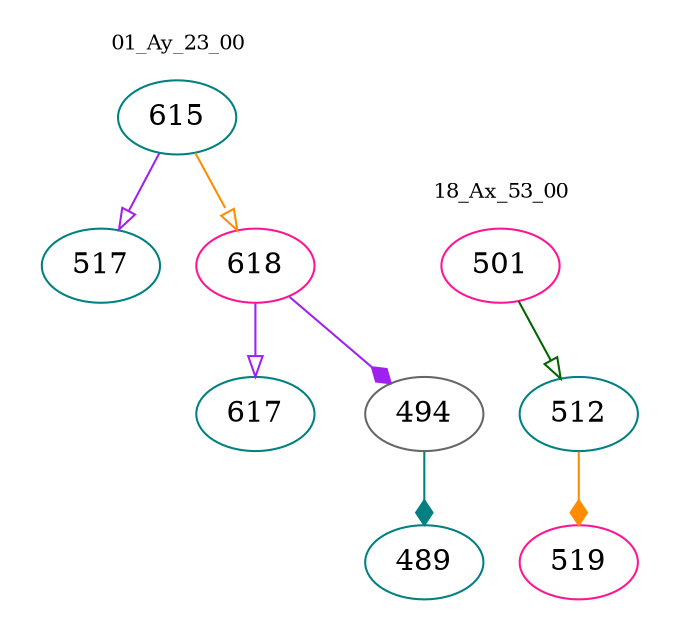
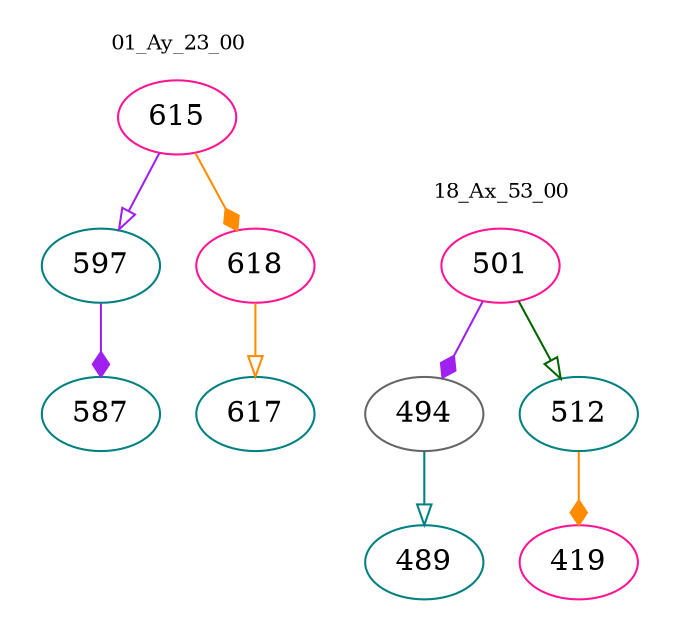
(177, 117) -> (177, 117)
(210, 180) -> (210, 180)
(101, 266) -> (101, 266)
(318, 321) -> (468, 328)
(255, 330) -> (255, 330)
none -> (101, 414)
(424, 478) -> (424, 478)
(579, 562) -> (579, 562)
